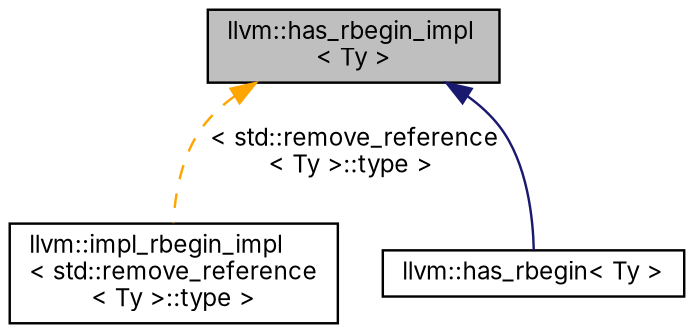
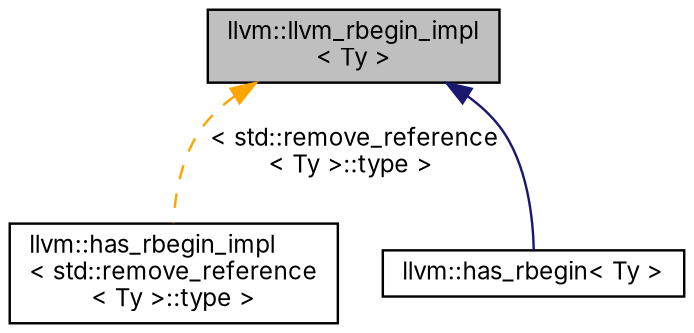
(354, 46) -> (354, 46)
(174, 273) -> (174, 273)
